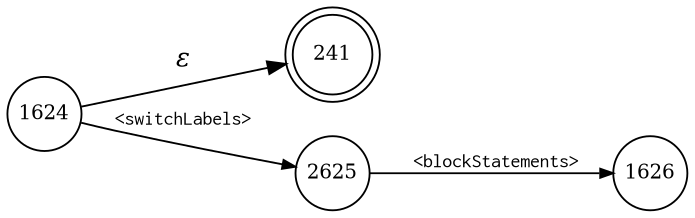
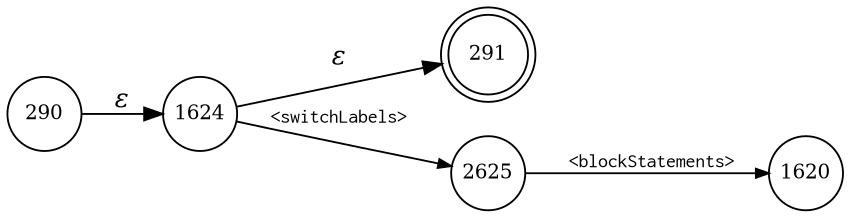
(333, 55) -> (488, 55)
none -> (44, 114)
(650, 173) -> (806, 173)
